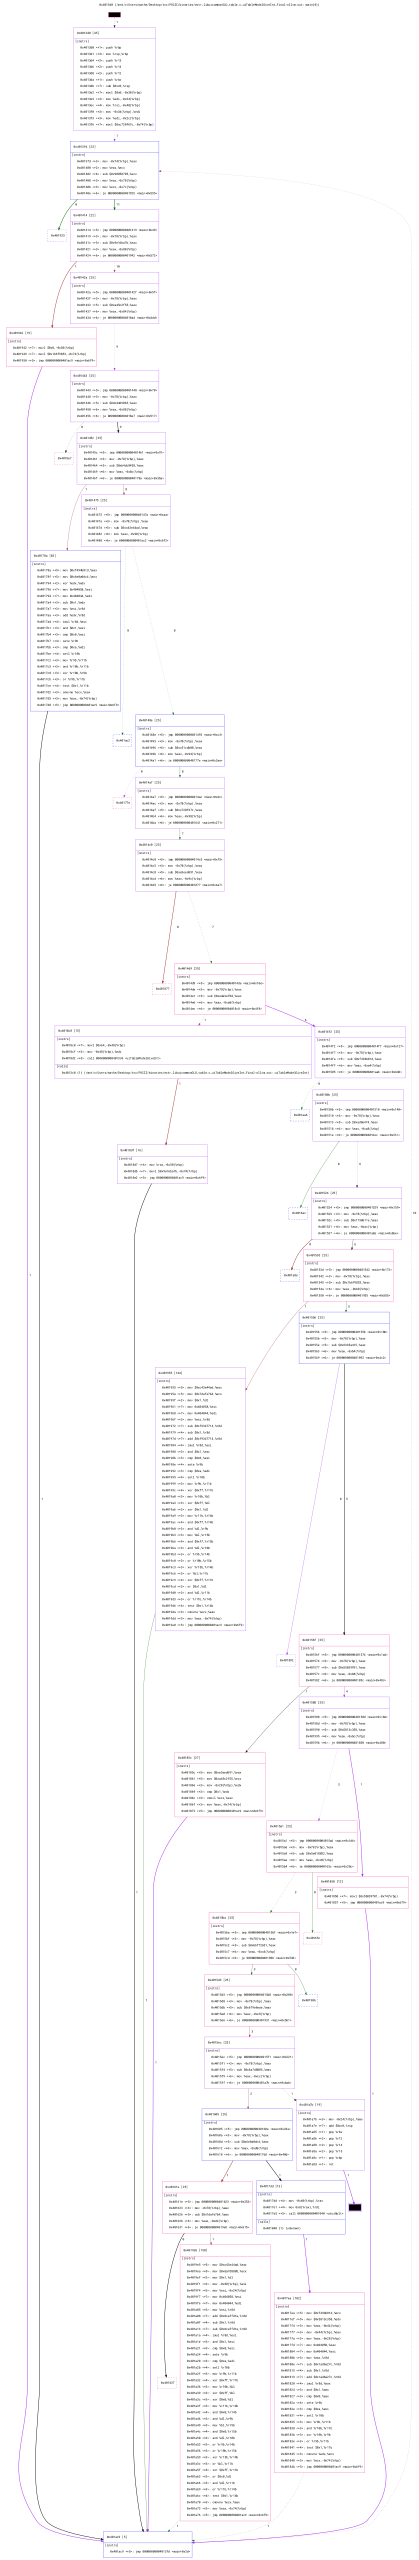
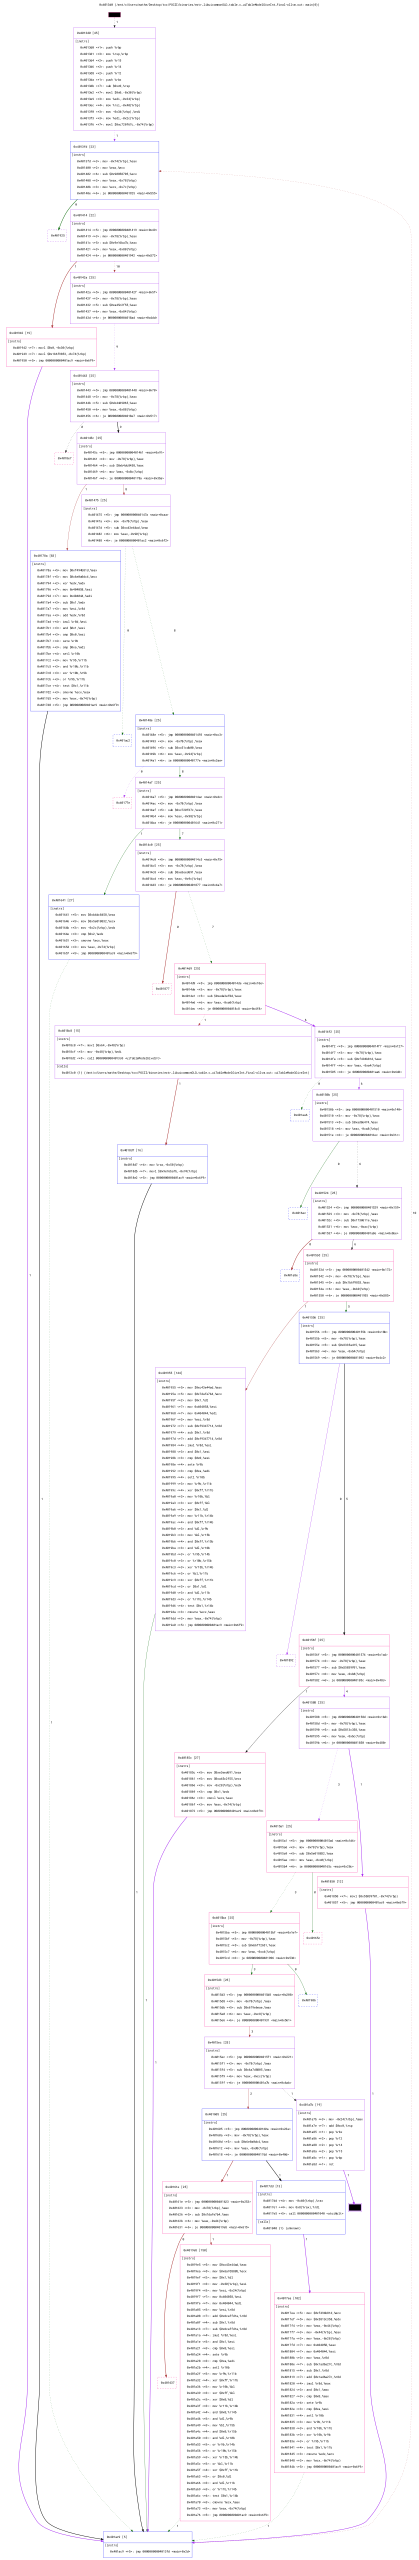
(115, 203) -> none
none -> (94, 927)
none -> (359, 1082)
(162, 1164) -> (162, 1164)
(166, 2303) -> (166, 2303)
